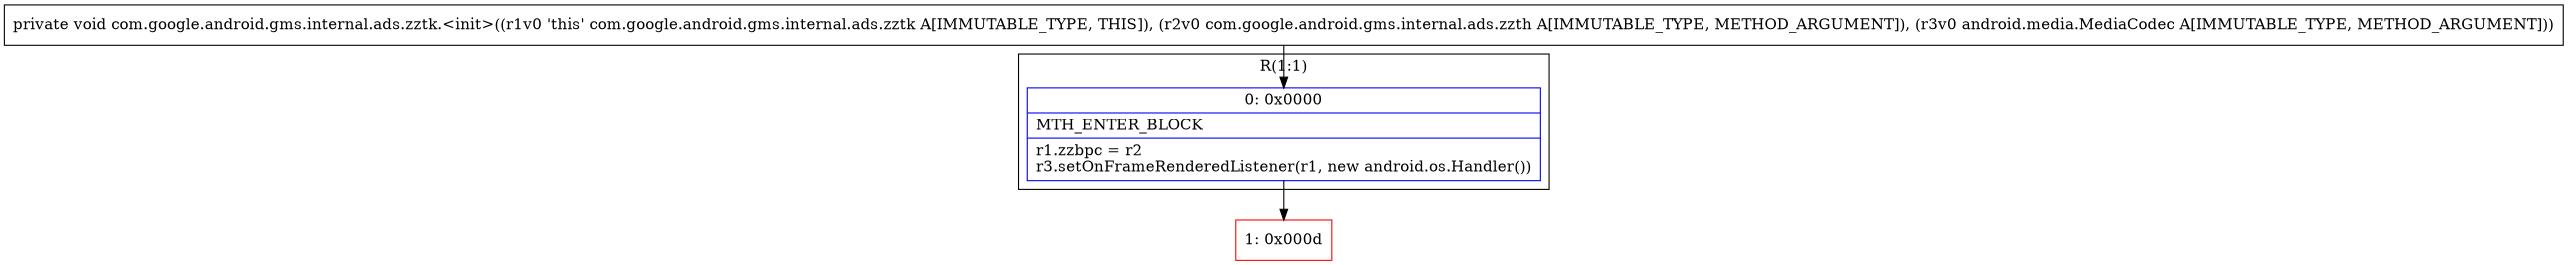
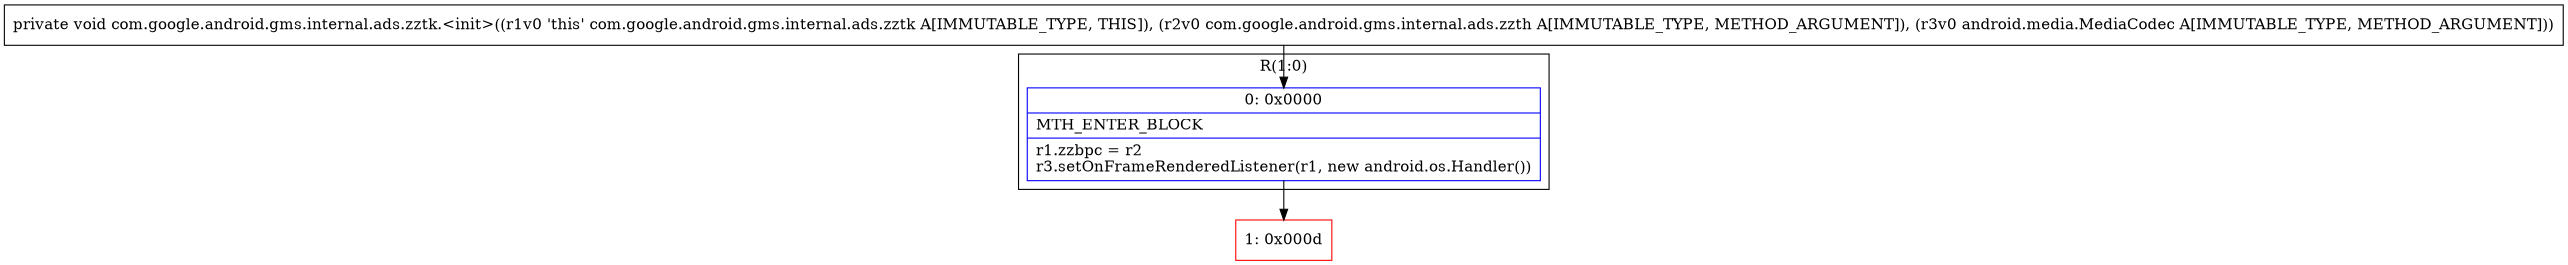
(1284, 67) -> (1284, 67)
